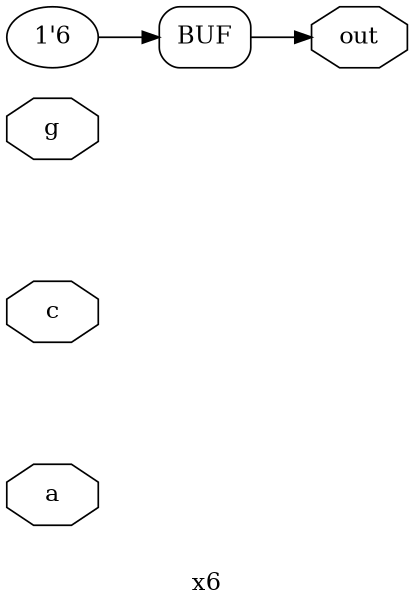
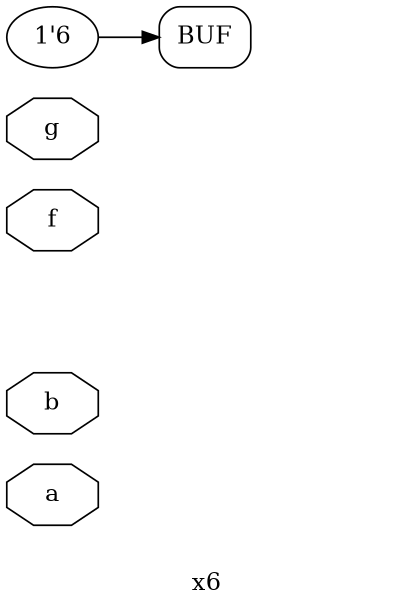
(359, 37) -> none
none -> (53, 220)
(53, 312) -> none
none -> (53, 403)
